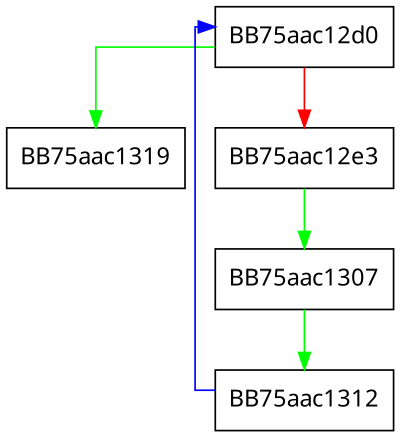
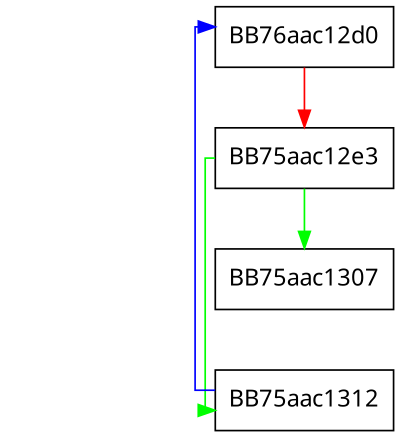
(304, 37) -> (304, 37)
(96, 158) -> none
(304, 331) -> (205, 280)
